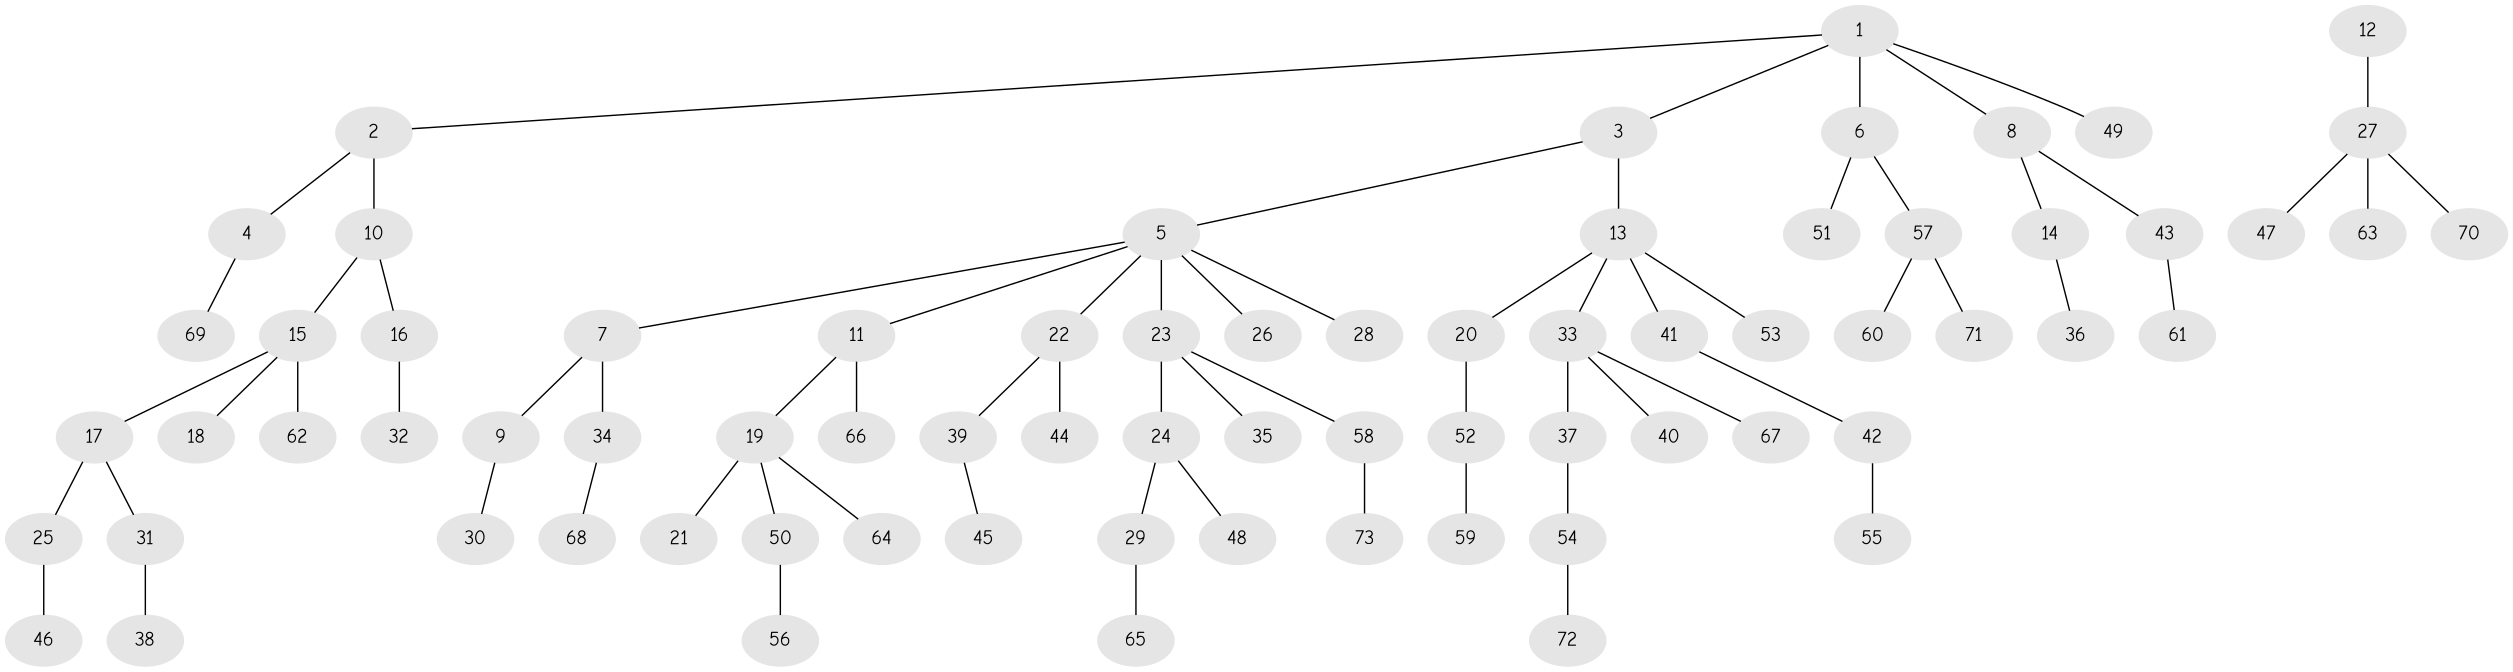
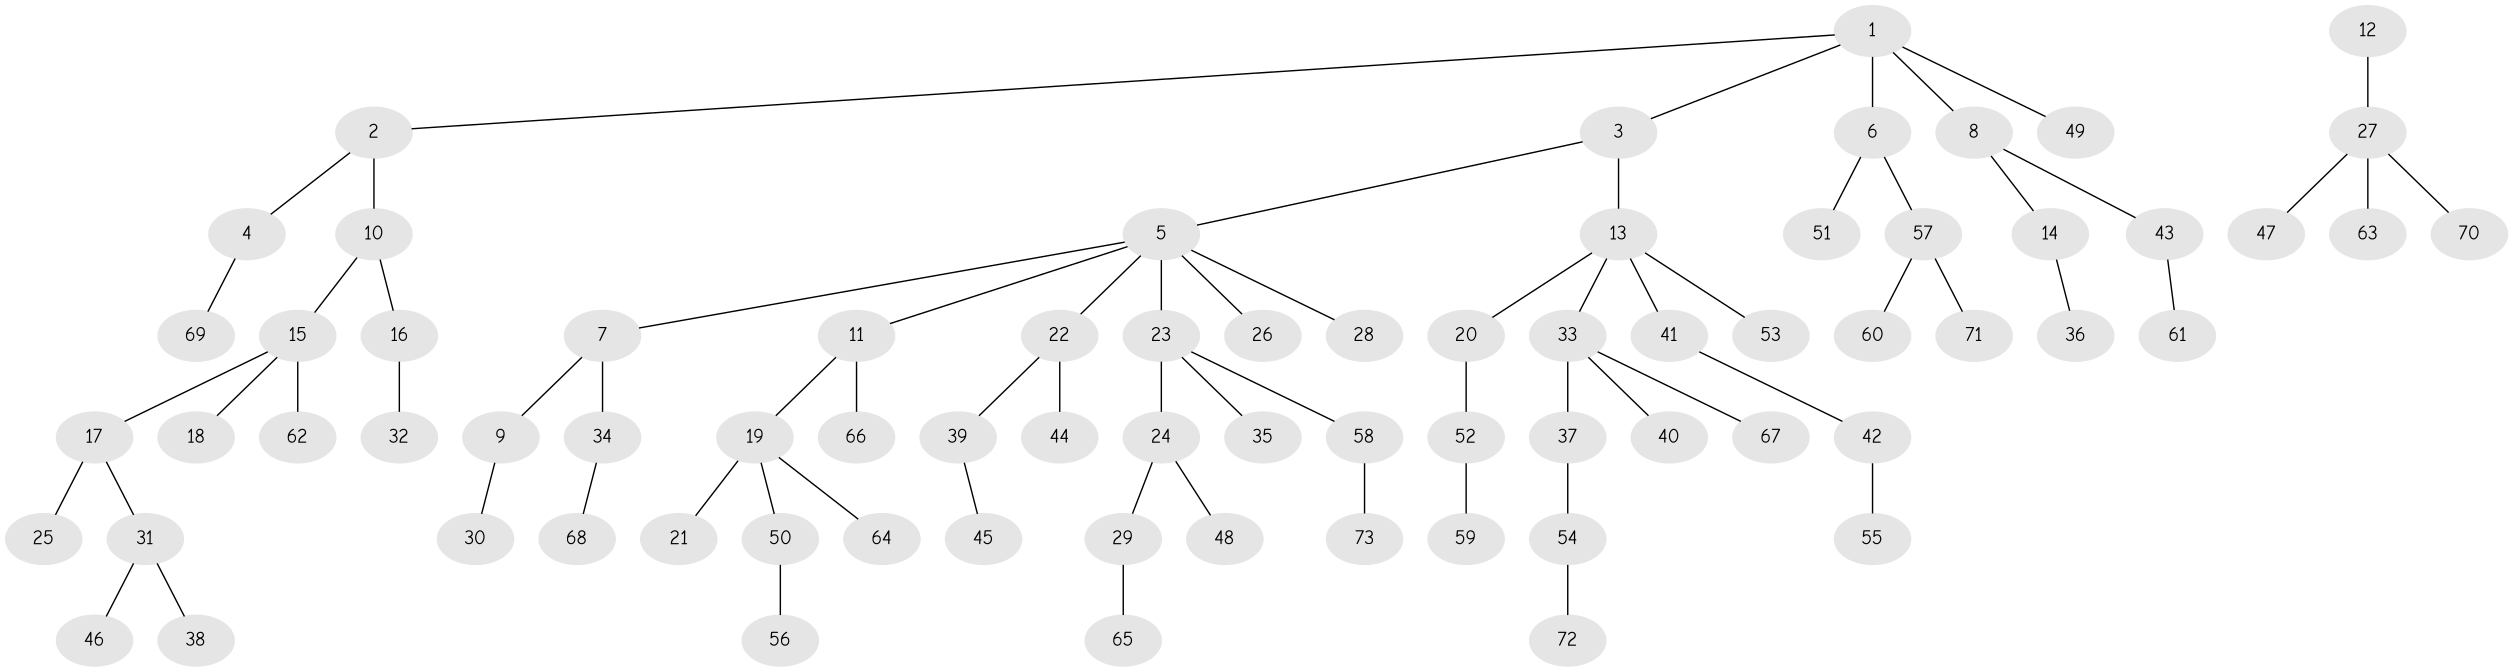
(44, 590) -> (120, 590)
